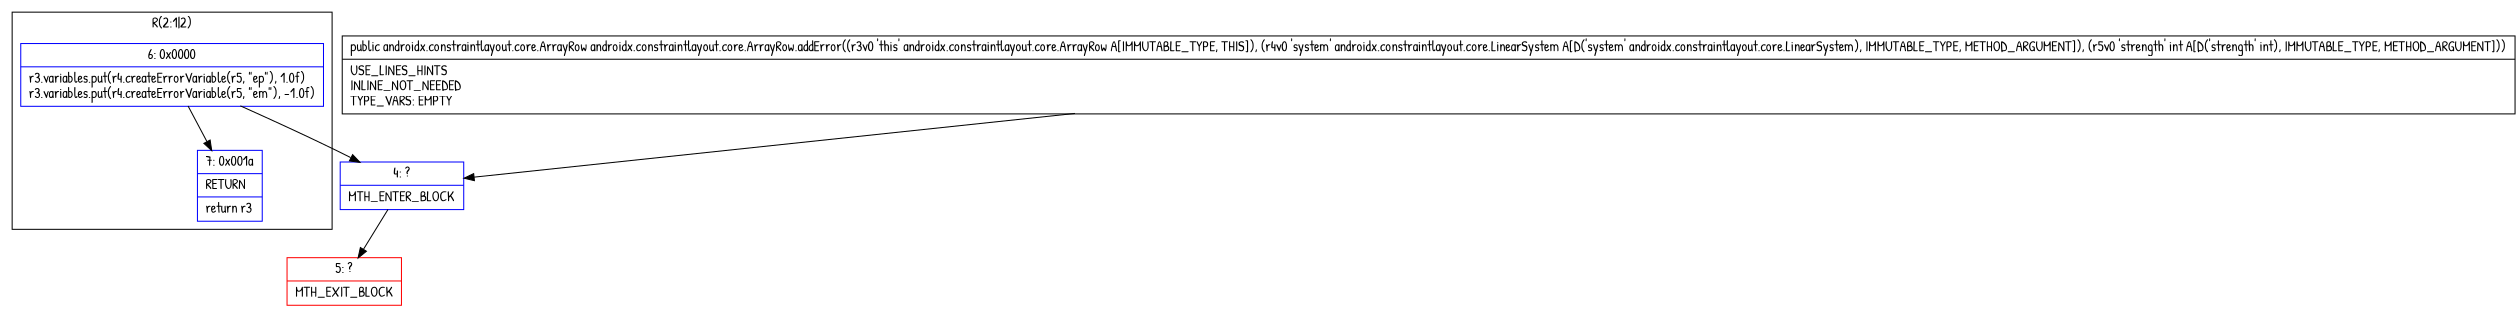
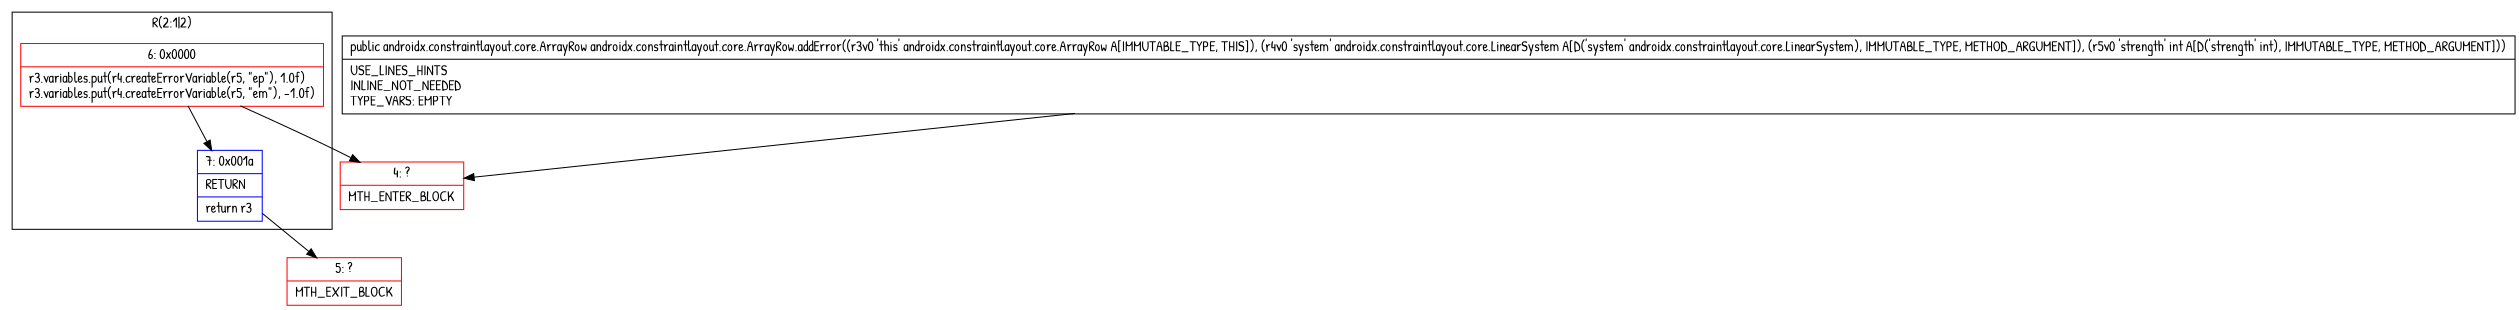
(172, 75) -> (172, 75)
(402, 186) -> (402, 186)
(376, 229) -> (290, 236)
